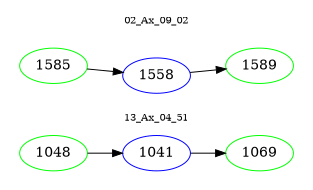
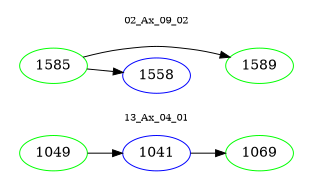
(203, 71) -> (152, 47)
(157, 118) -> (157, 118)
(54, 153) -> (54, 153)
